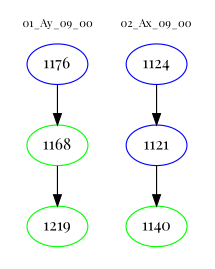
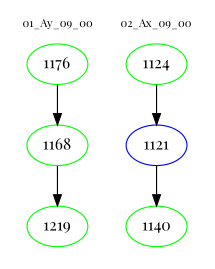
(57, 64) -> (57, 64)
(157, 64) -> (157, 64)
